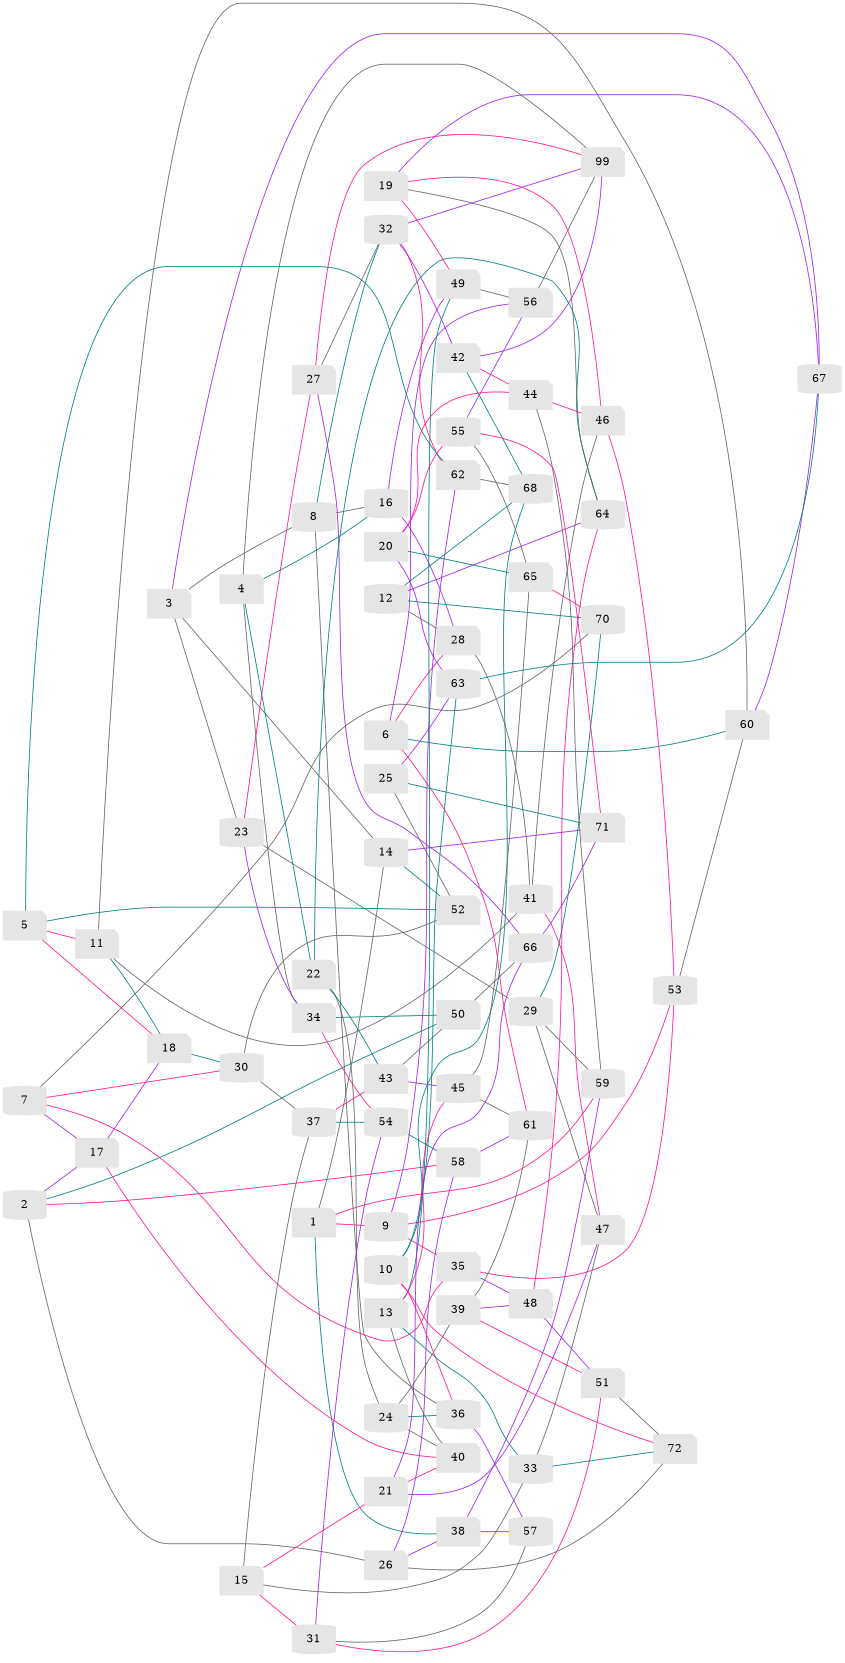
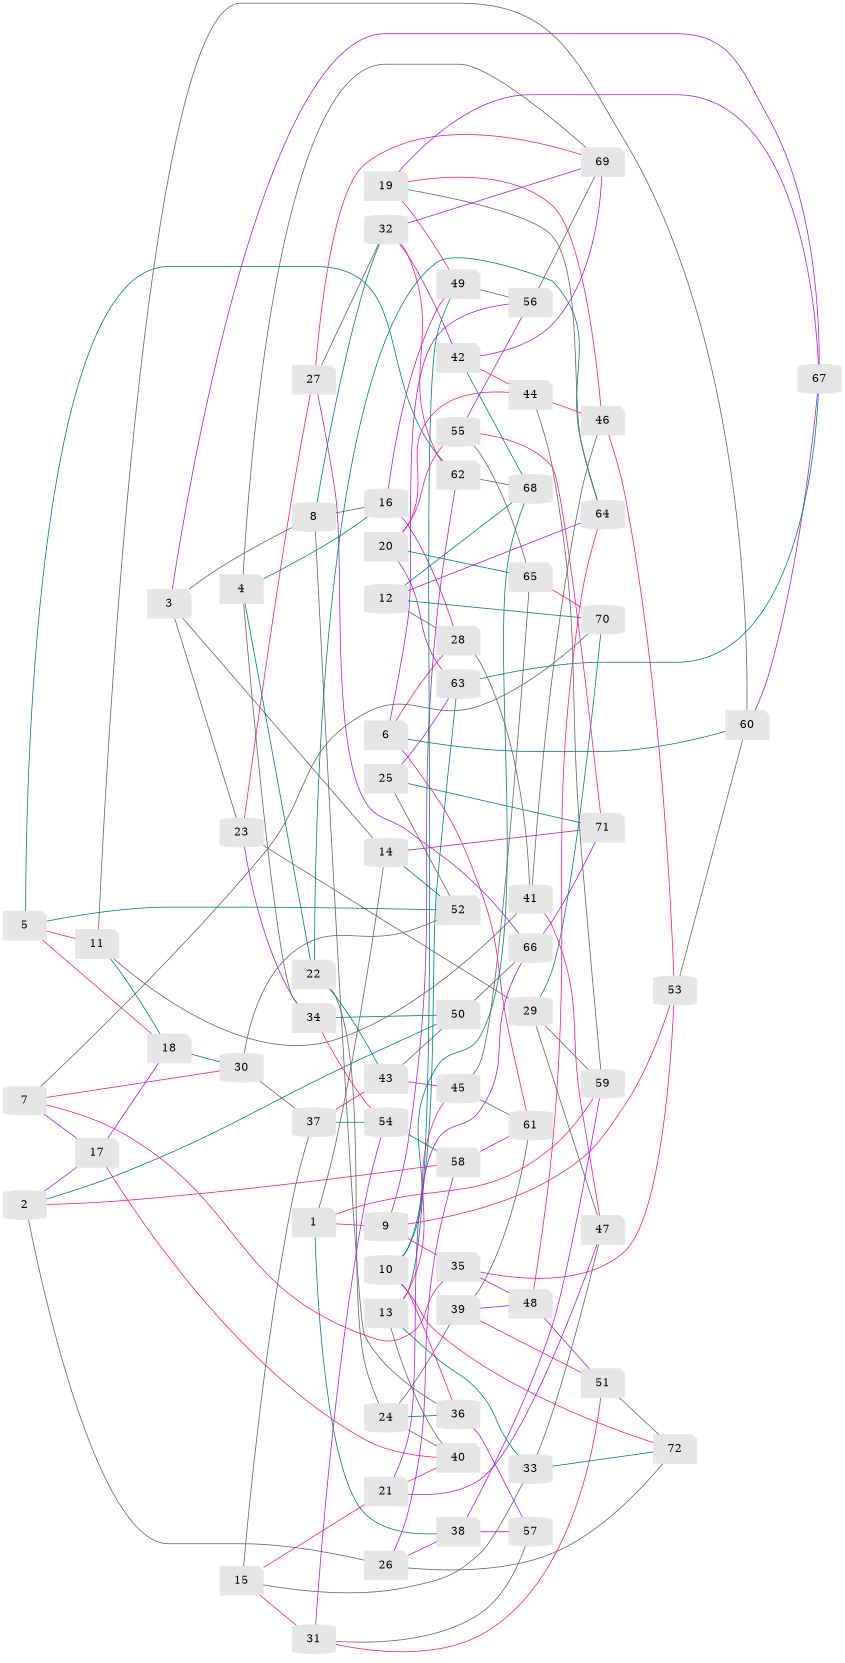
(603, 162) -> (603, 162)
